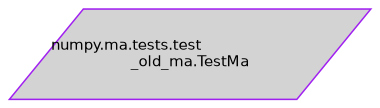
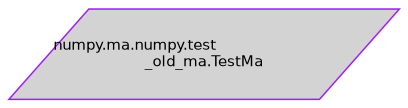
(190, 54) -> (204, 54)
